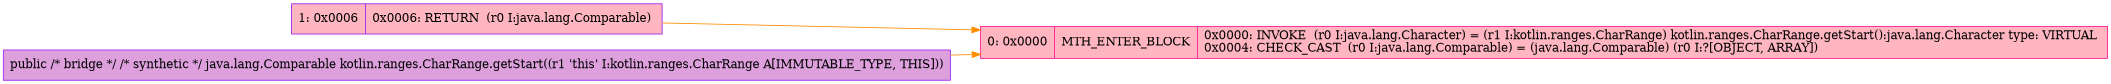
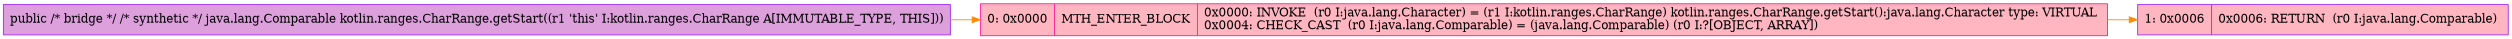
(817, 26) -> (2118, 20)
